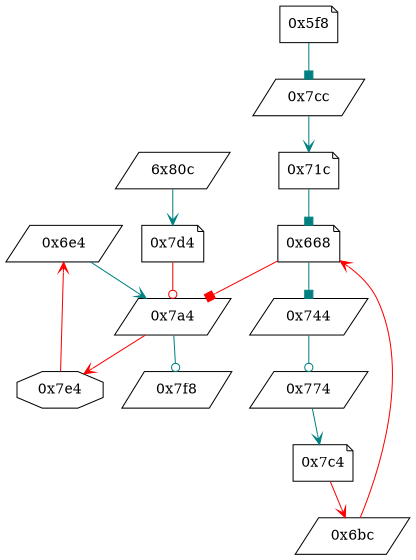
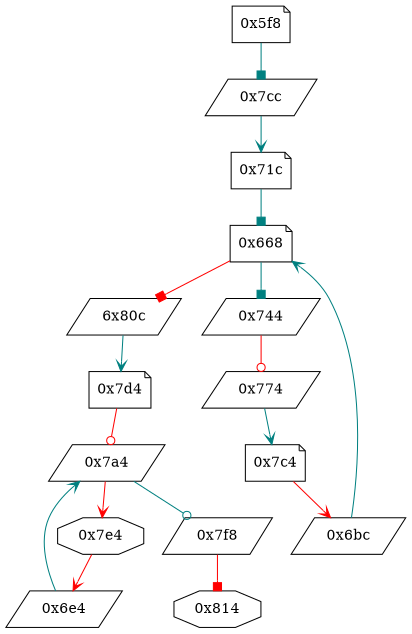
(247, 277) -> (198, 277)
(309, 349) -> (261, 349)
(392, 388) -> (354, 385)
none -> (217, 609)
